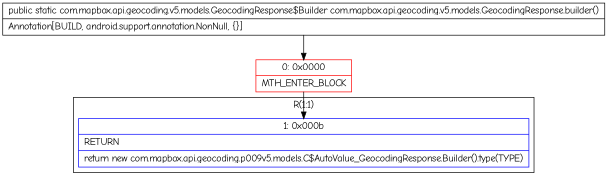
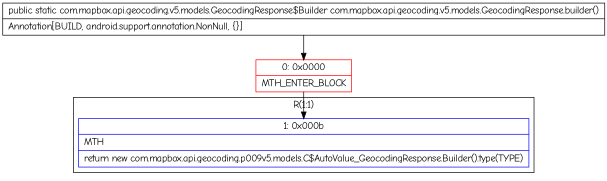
(102, 142) -> (94, 142)
